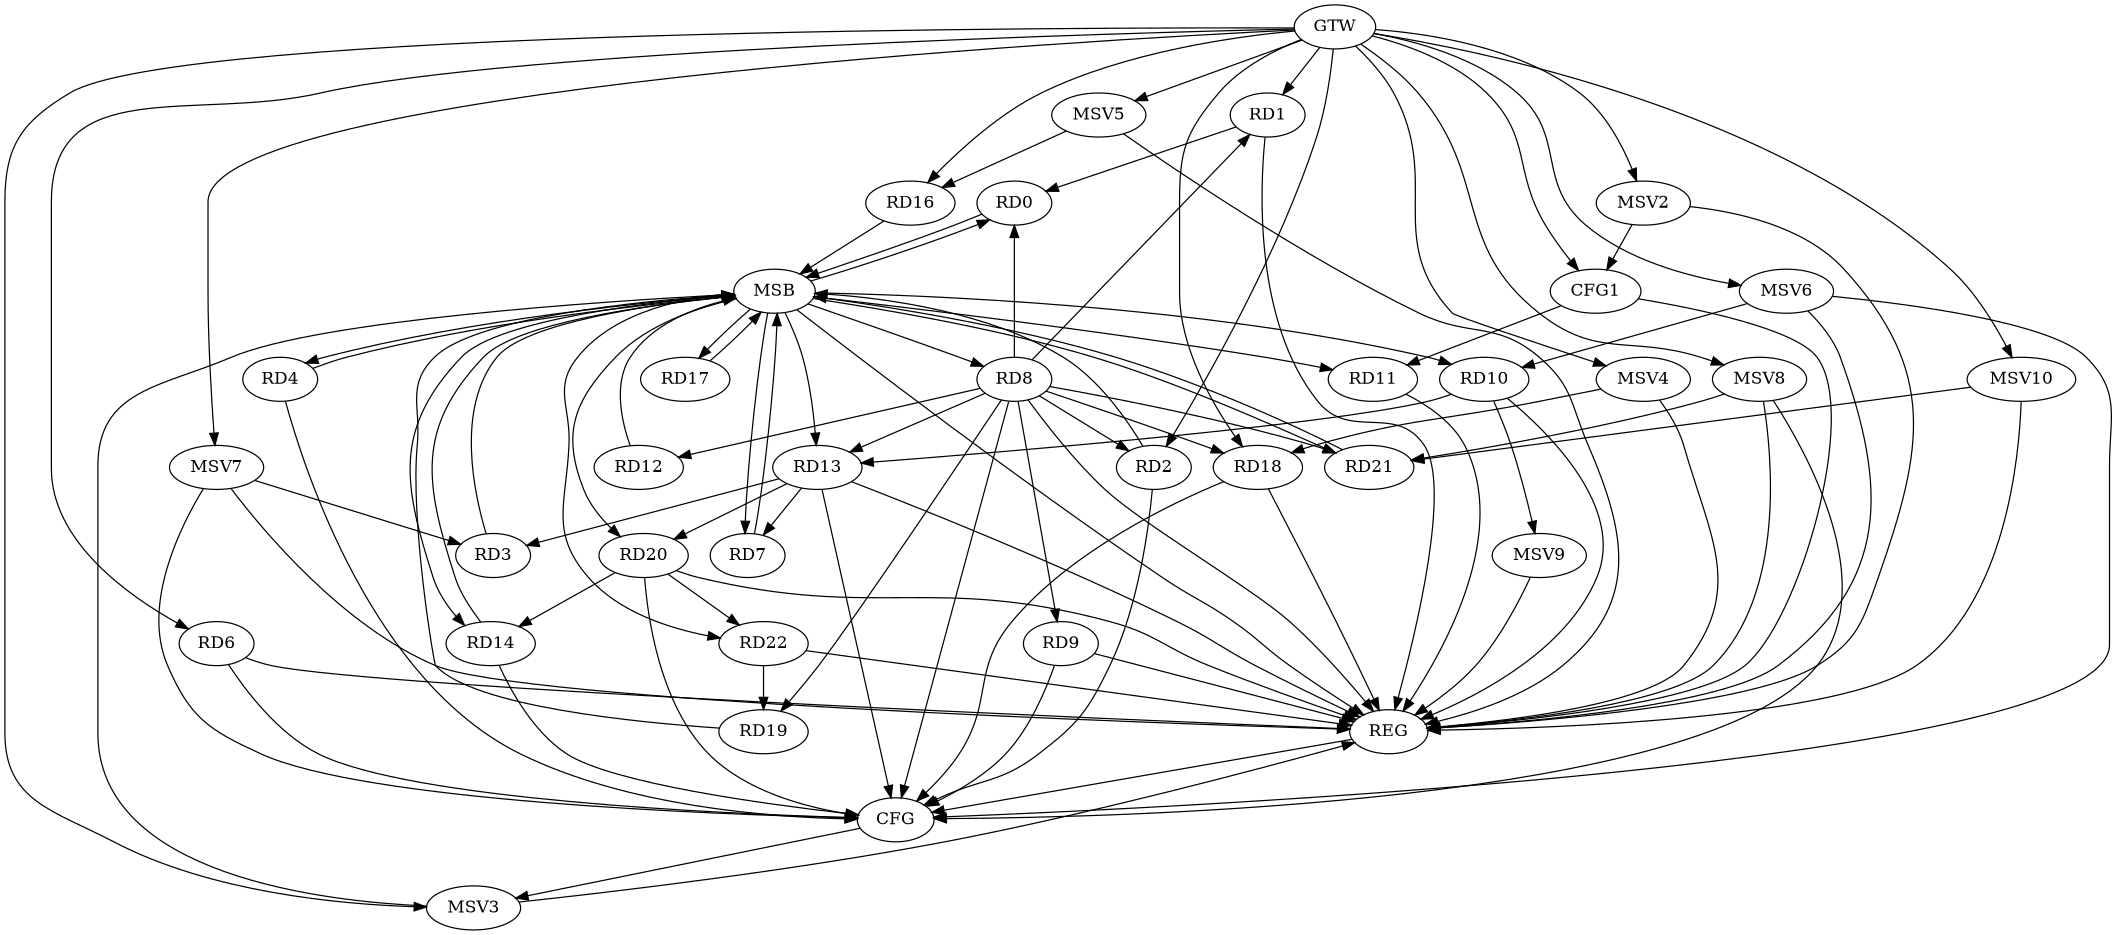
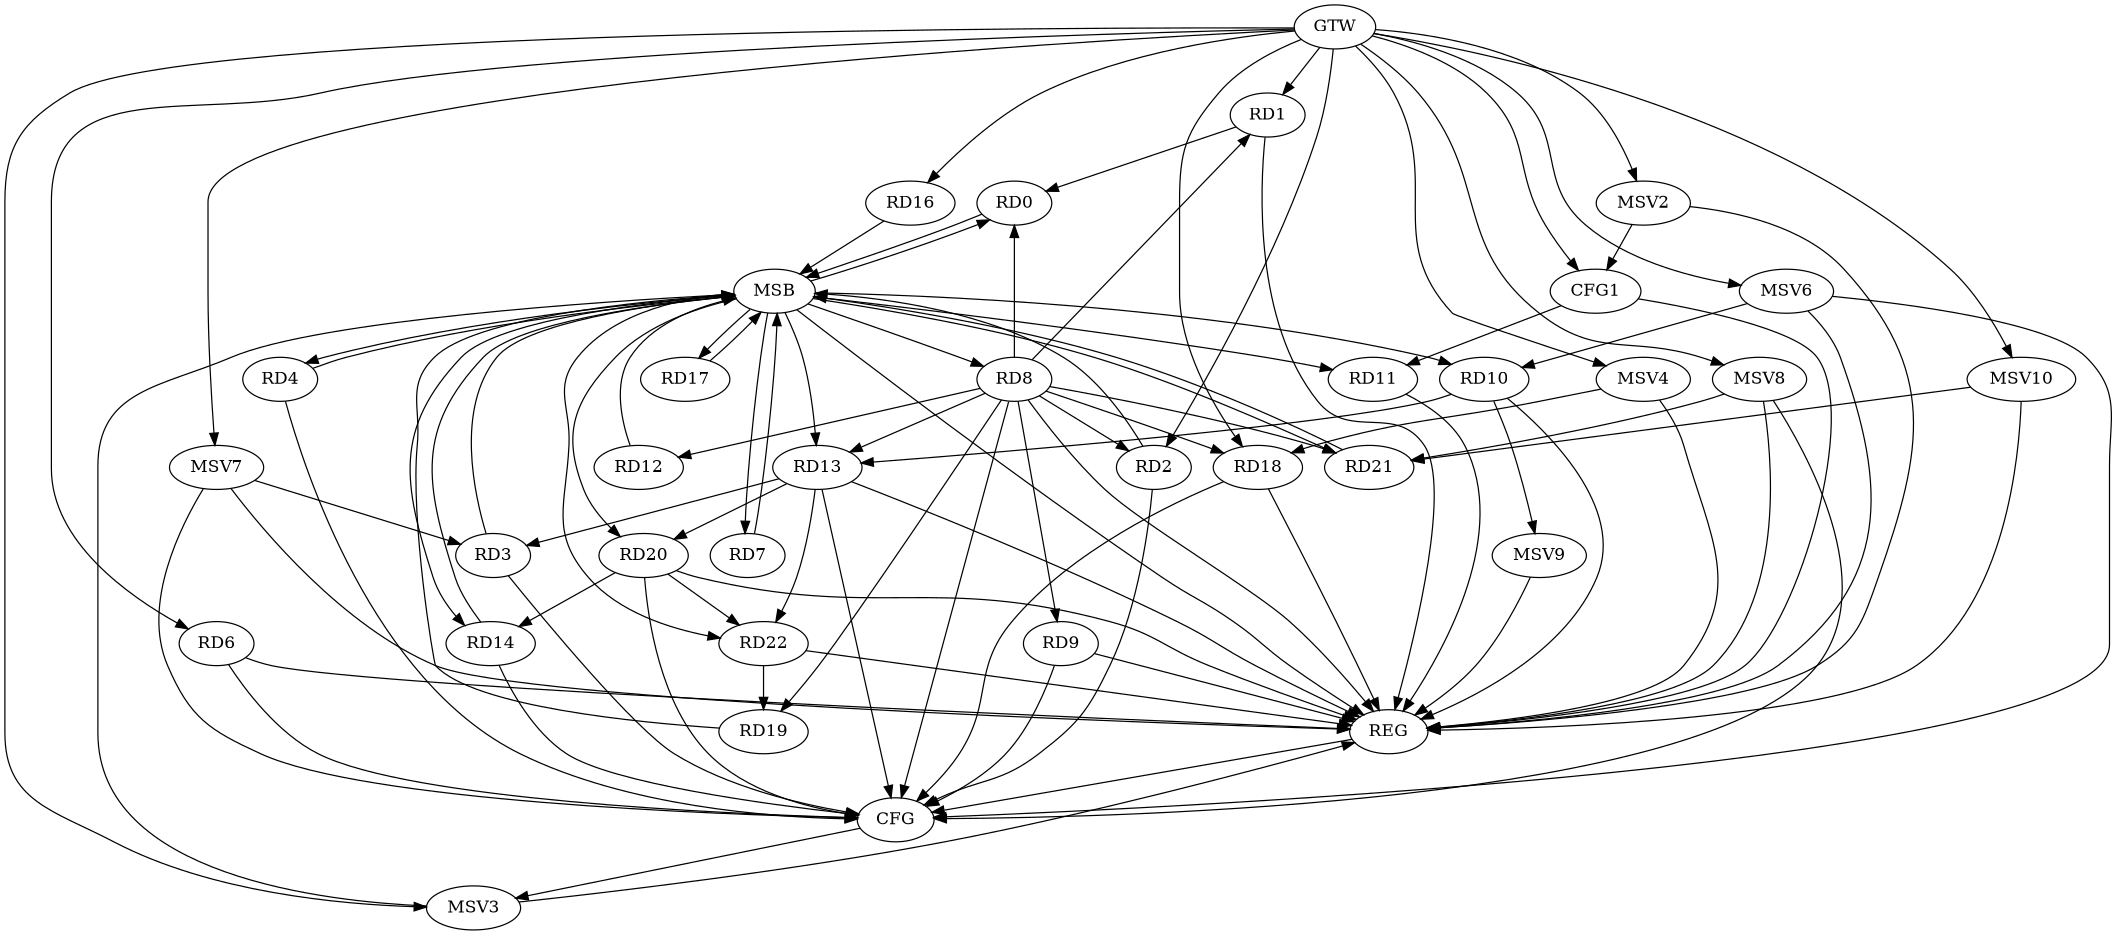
(1099, 115) -> none
(786, 507) -> (804, 552)
none -> (650, 735)
